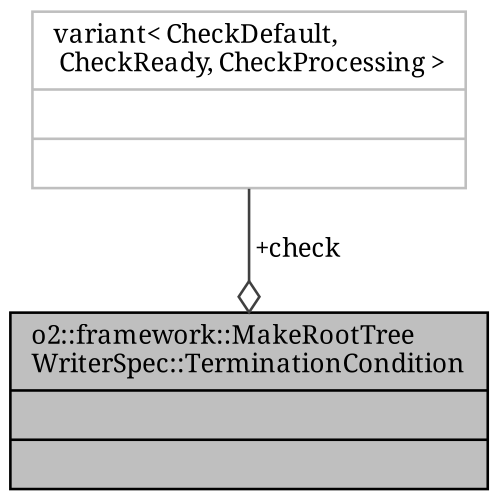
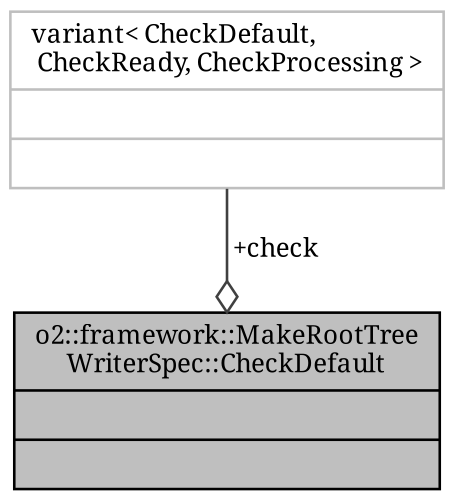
(249, 365) -> (227, 365)
